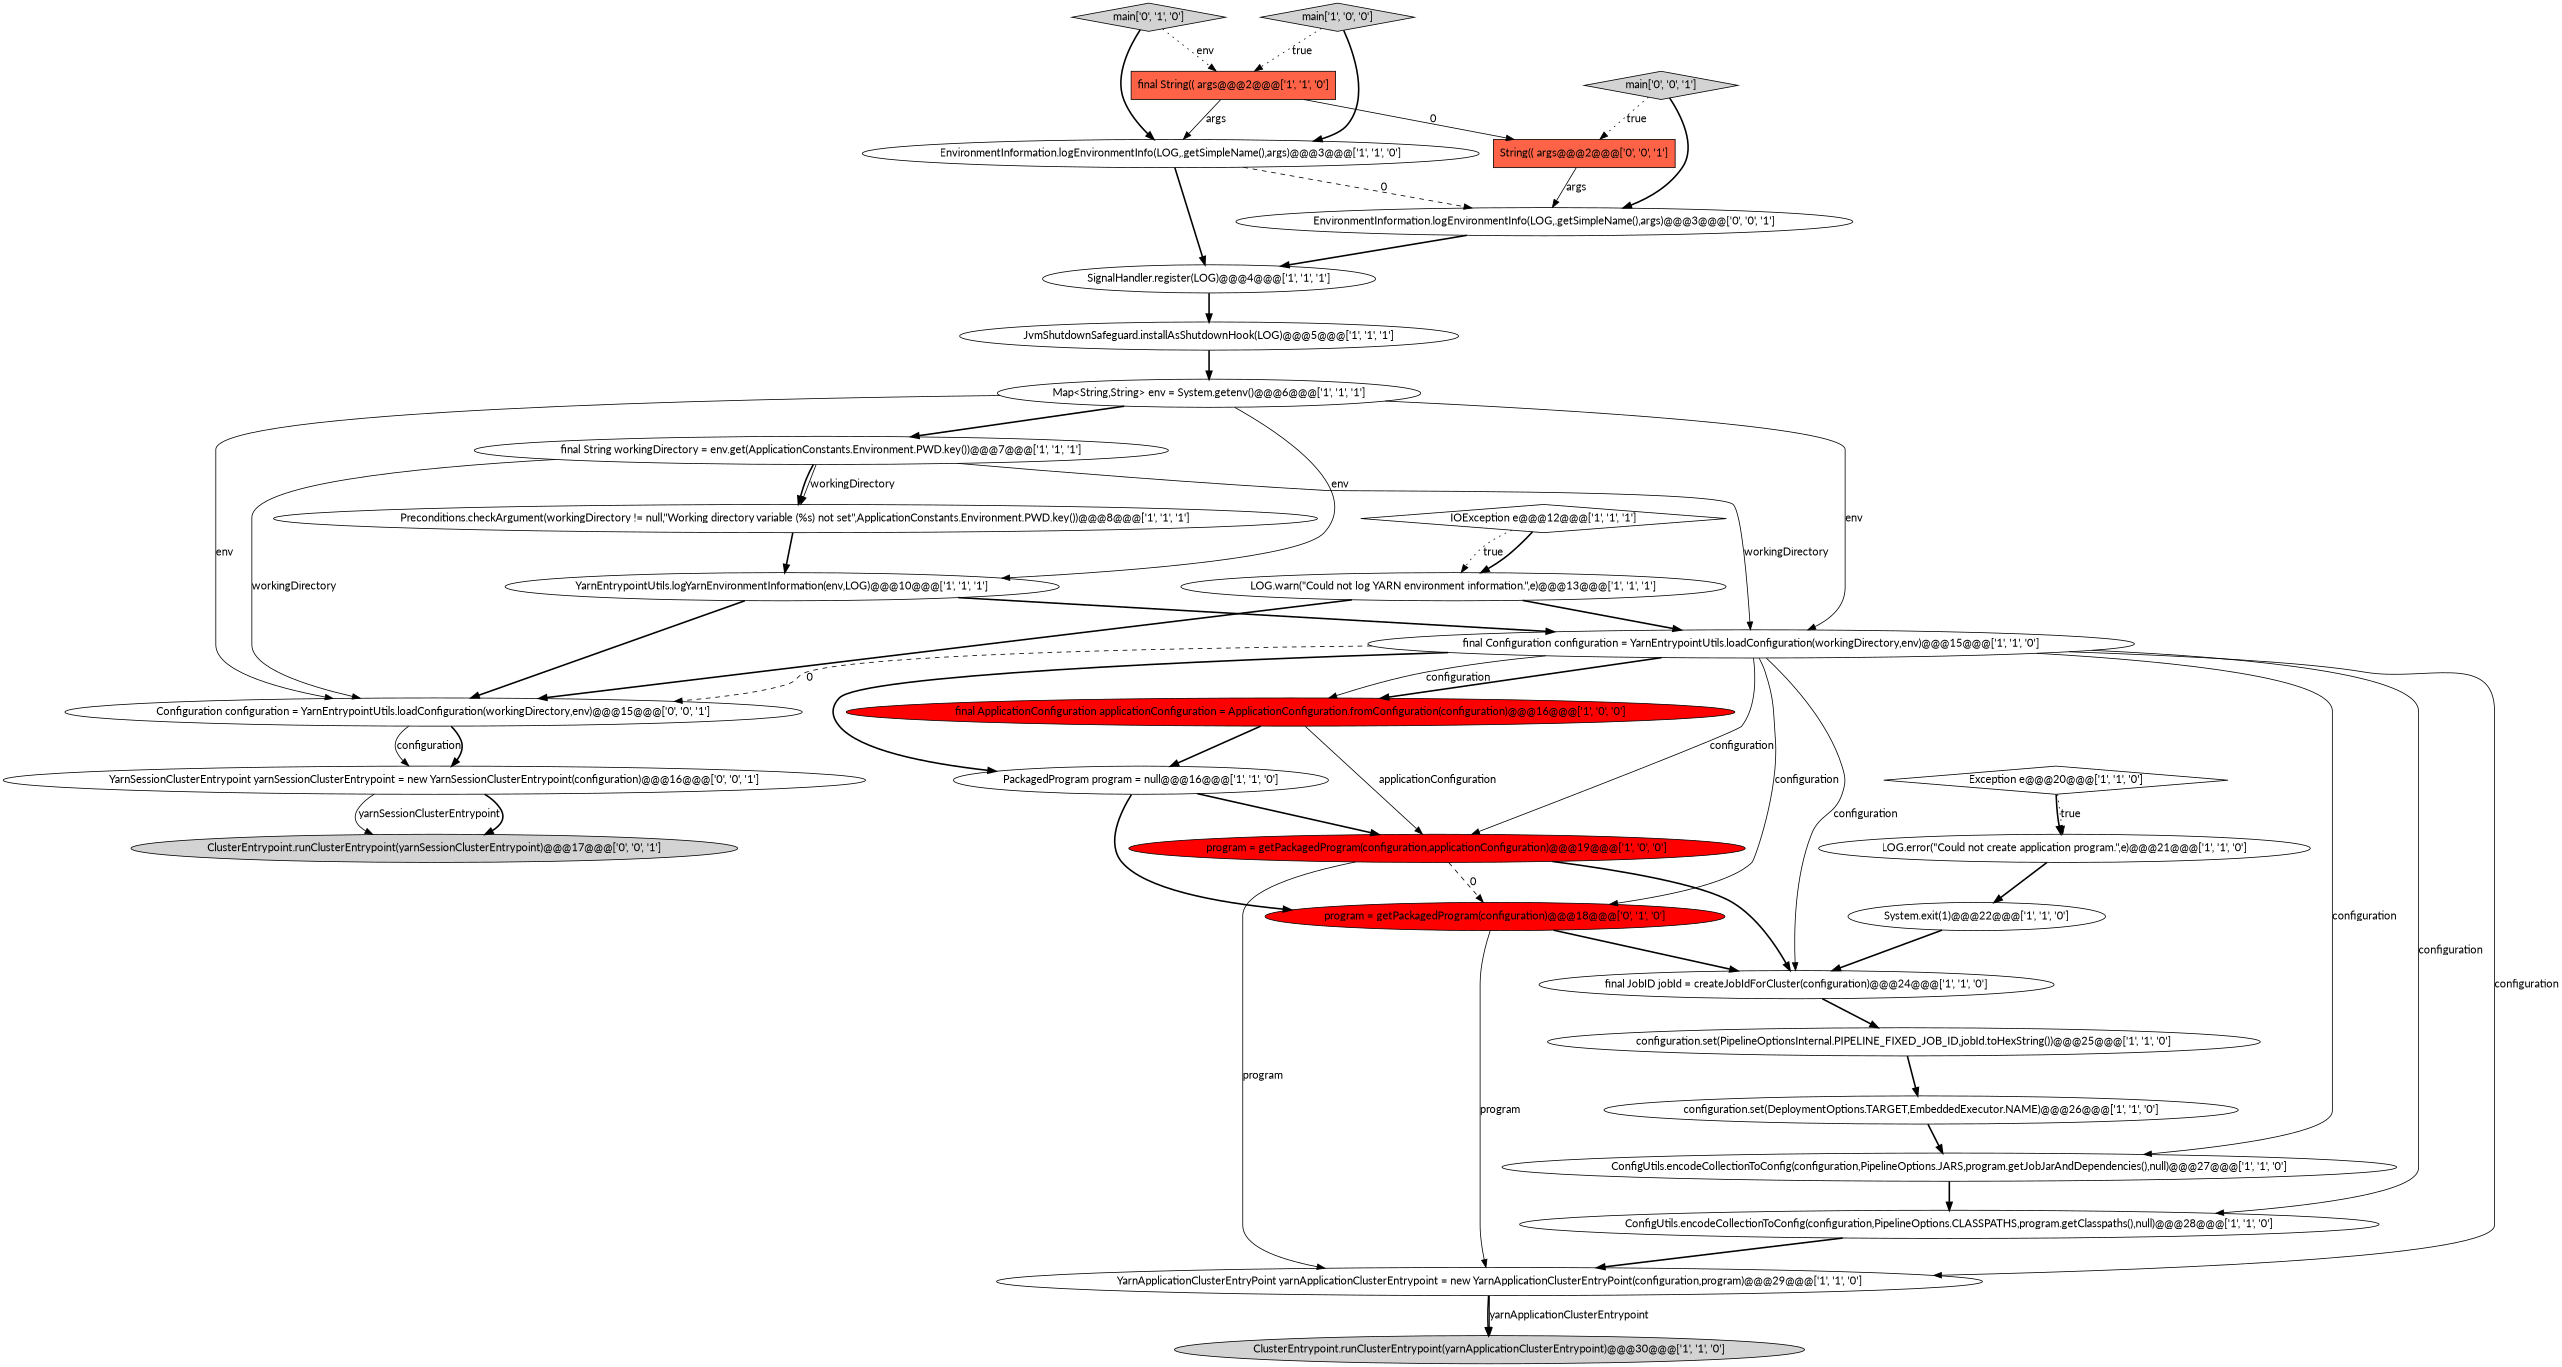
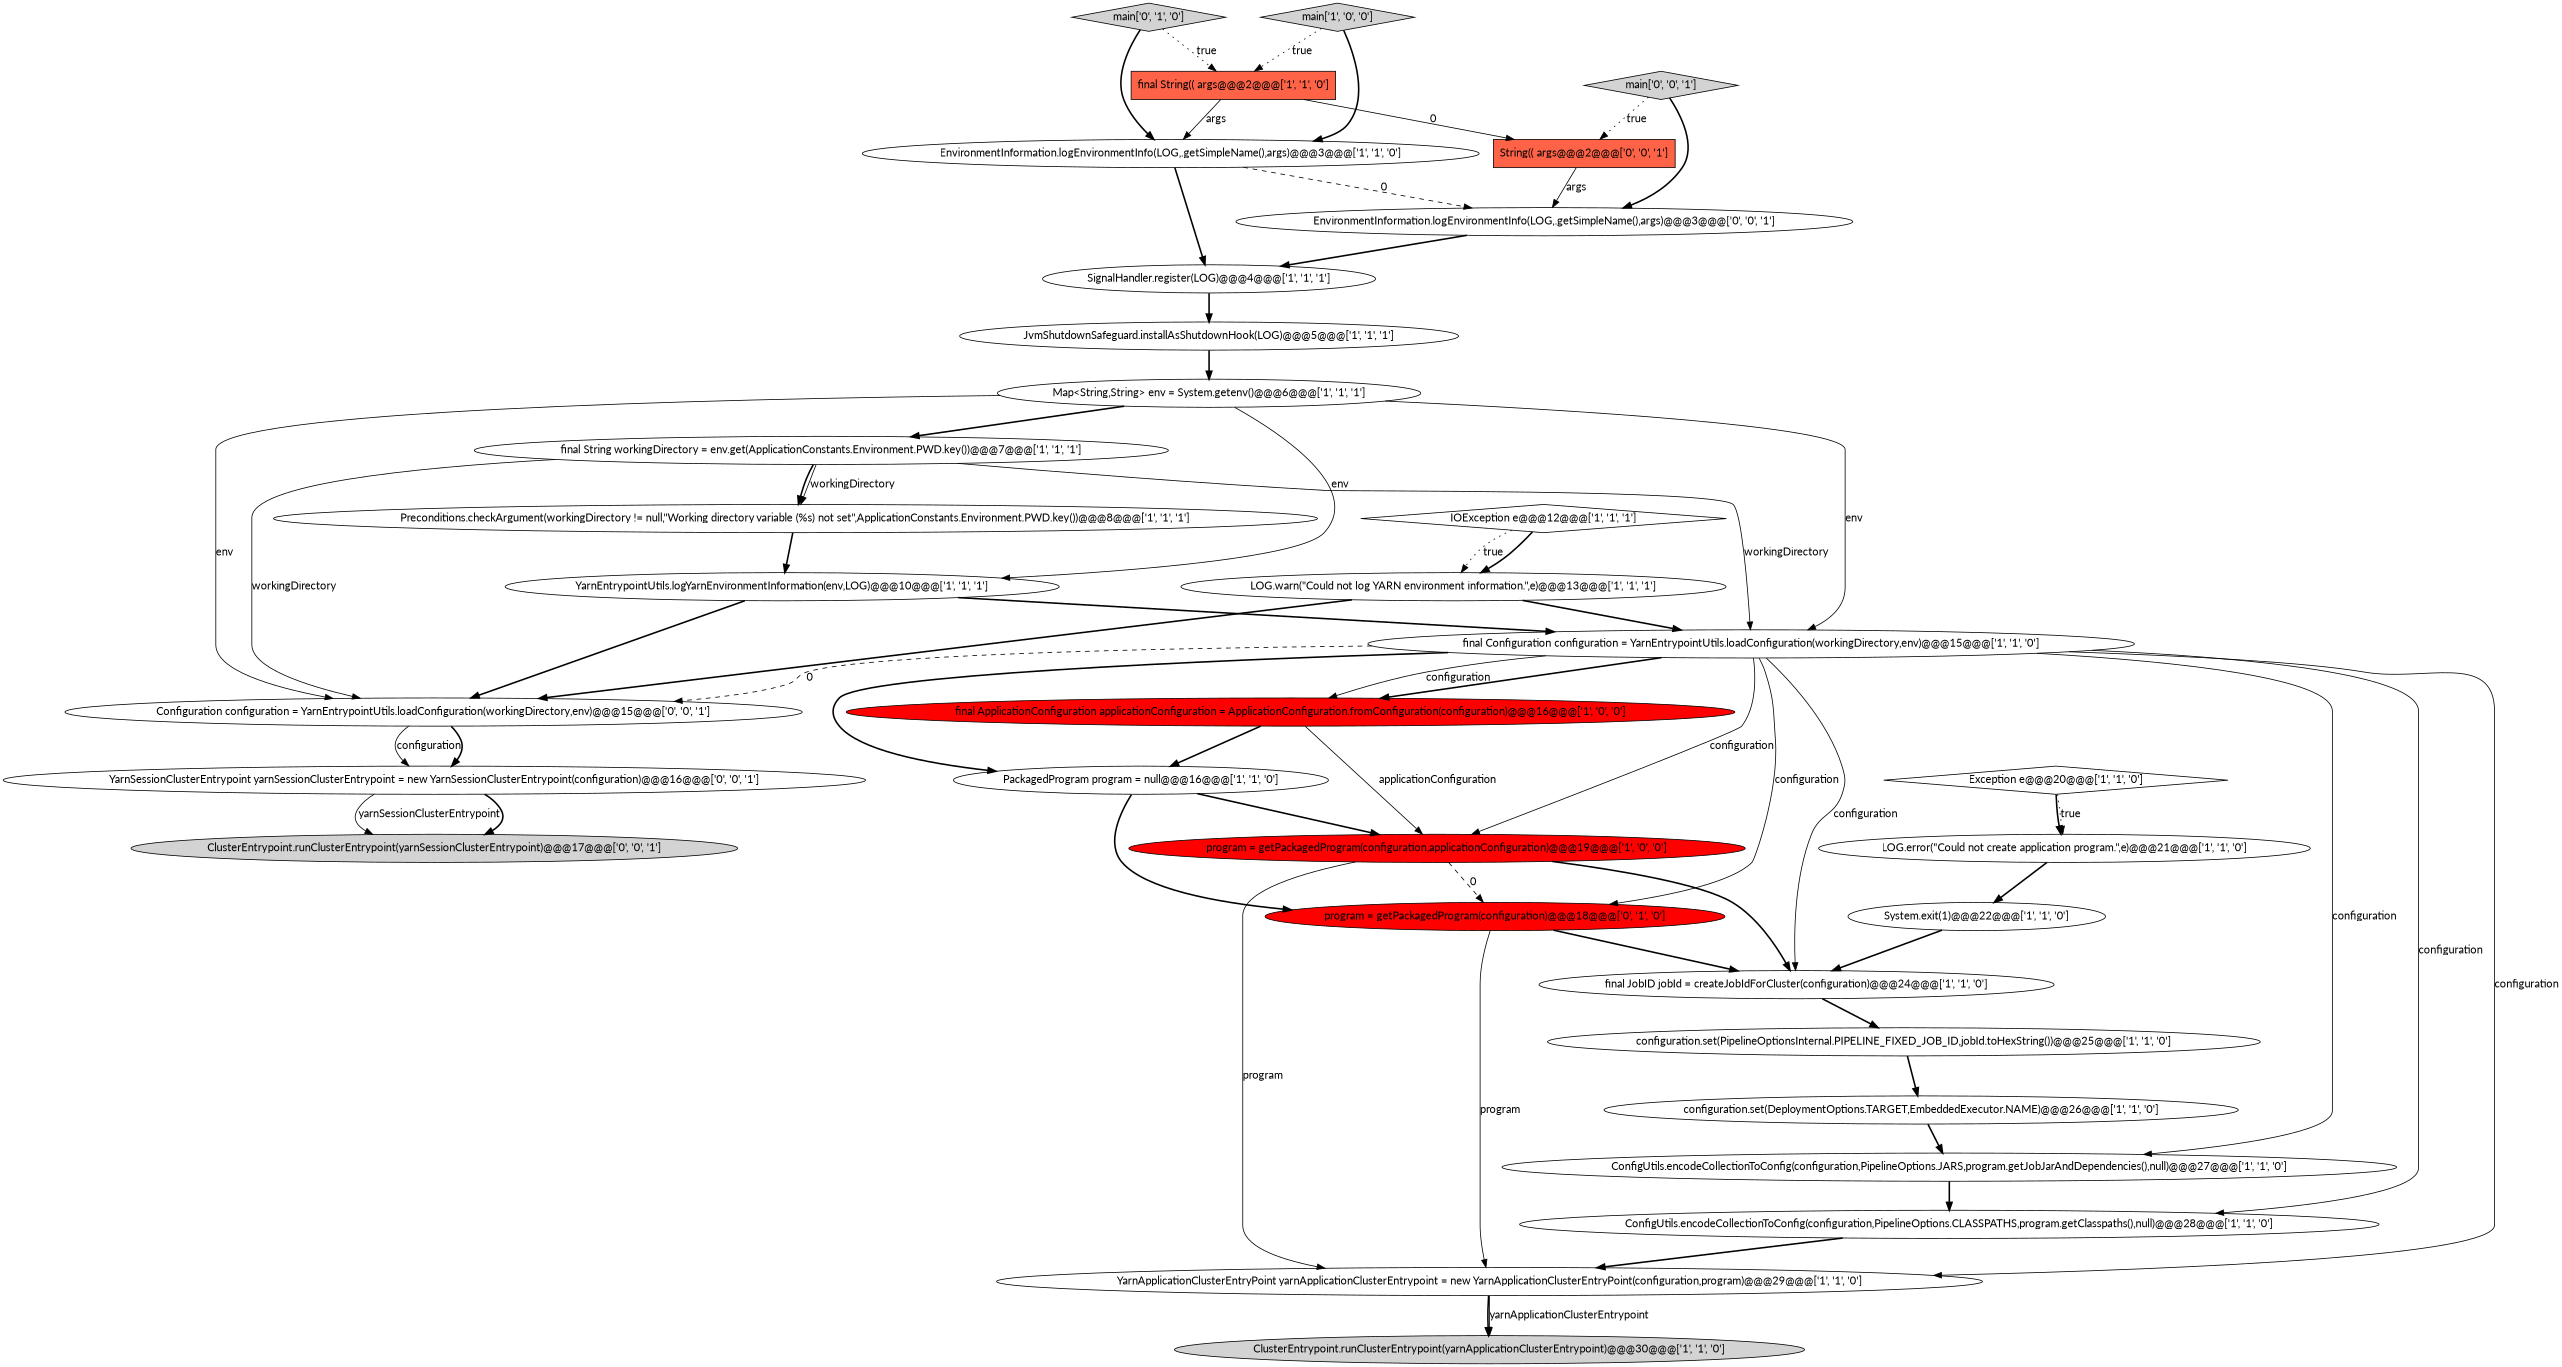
(1206, 51) -> (1207, 51)
